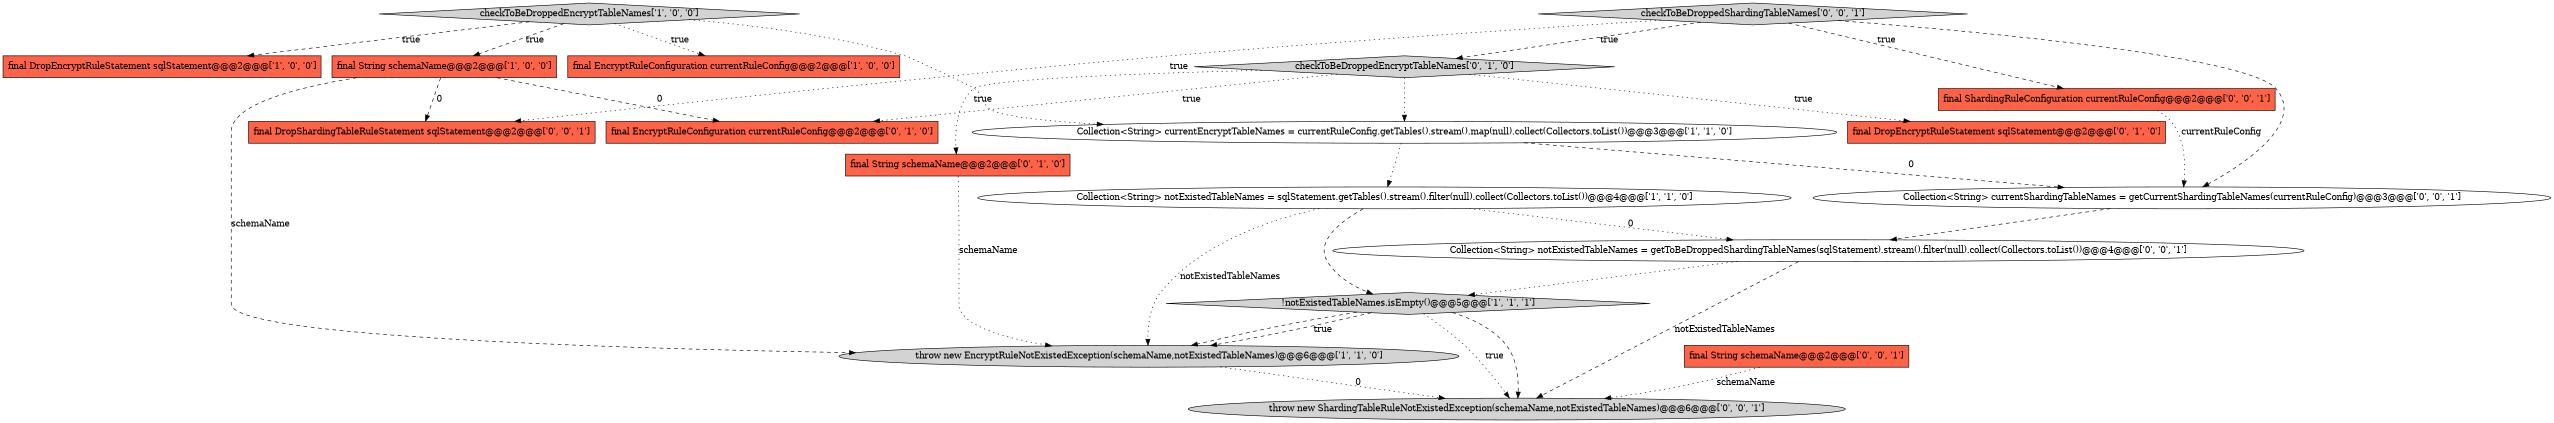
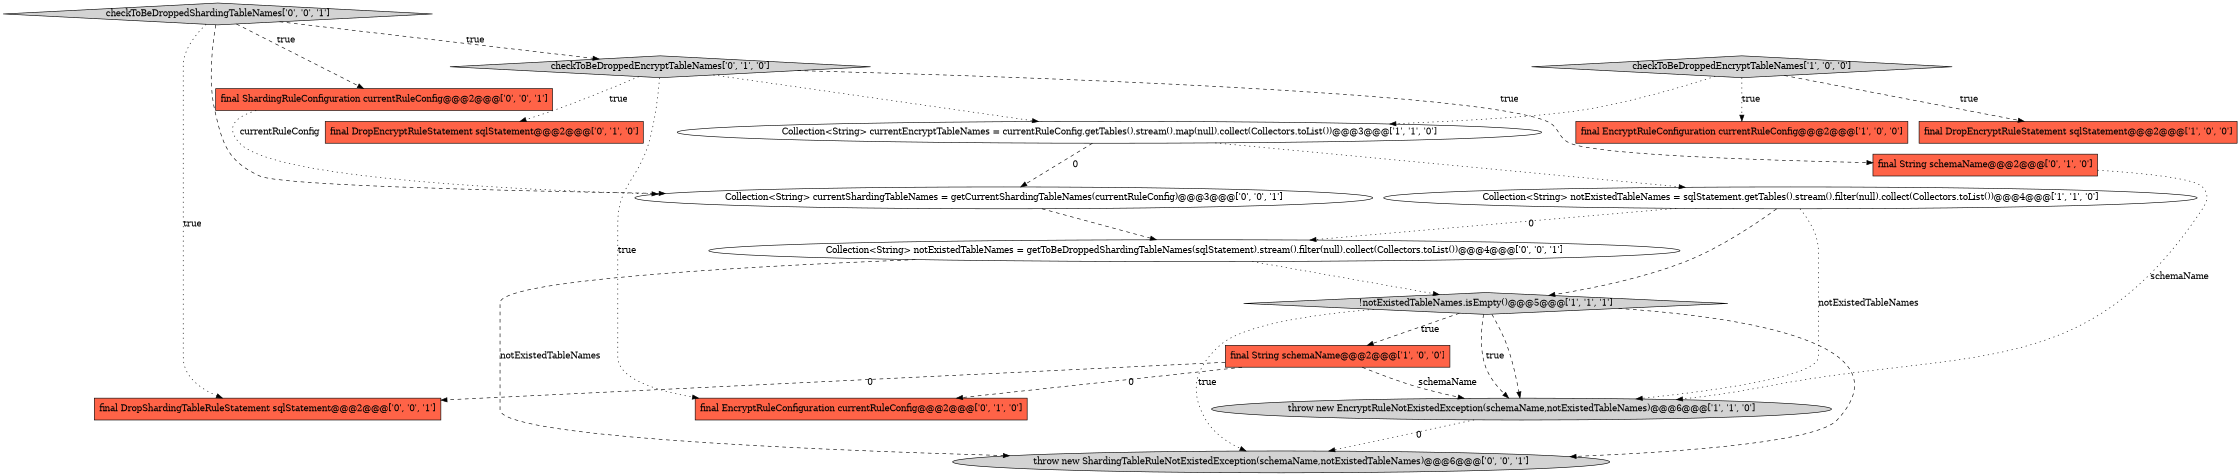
(522, 39) -> (1416, 328)
(1085, 77) -> (1338, 94)
(1797, 356) -> none
